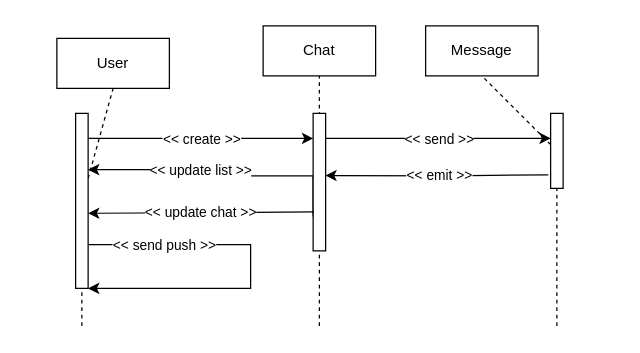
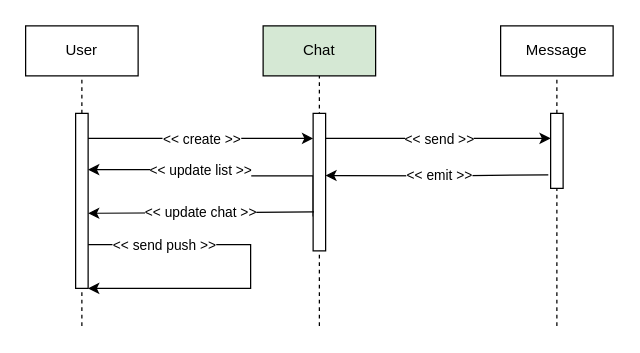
(319, 51) -> (319, 51)
(482, 51) -> (557, 51)
(113, 63) -> (82, 51)
